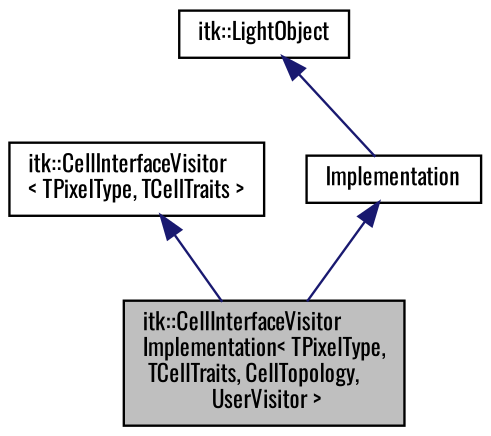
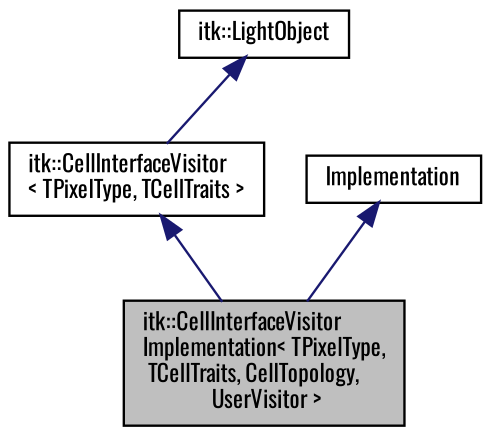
(337, 116) -> (198, 109)
